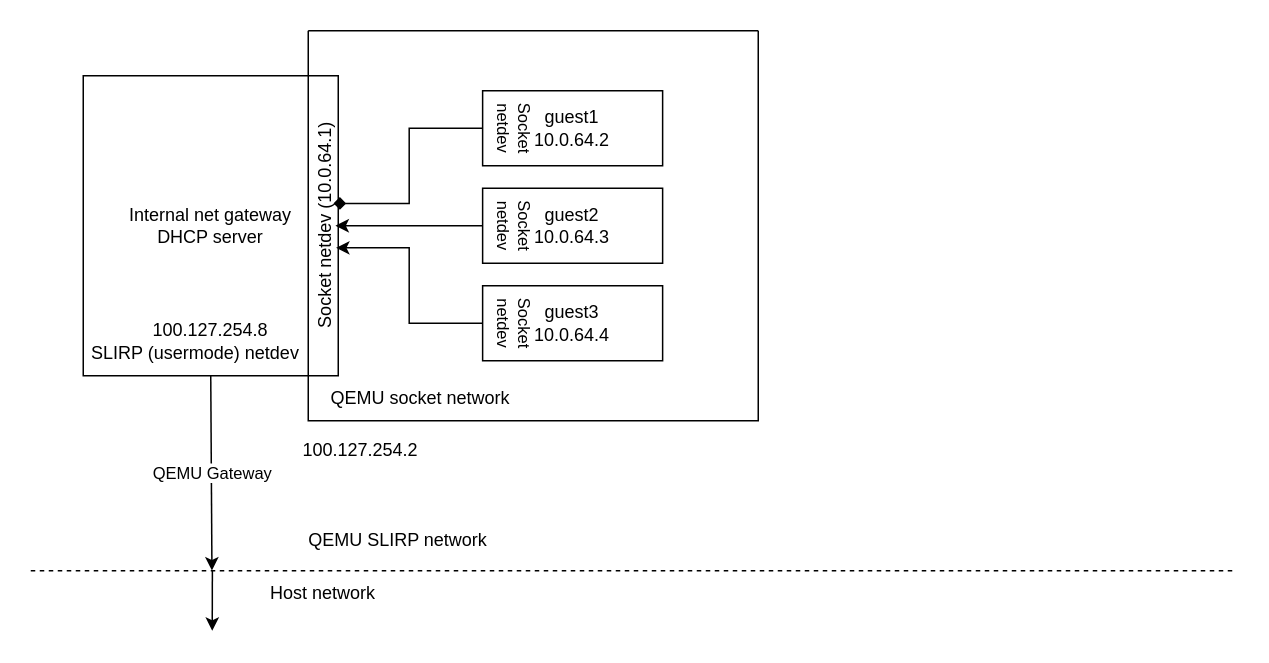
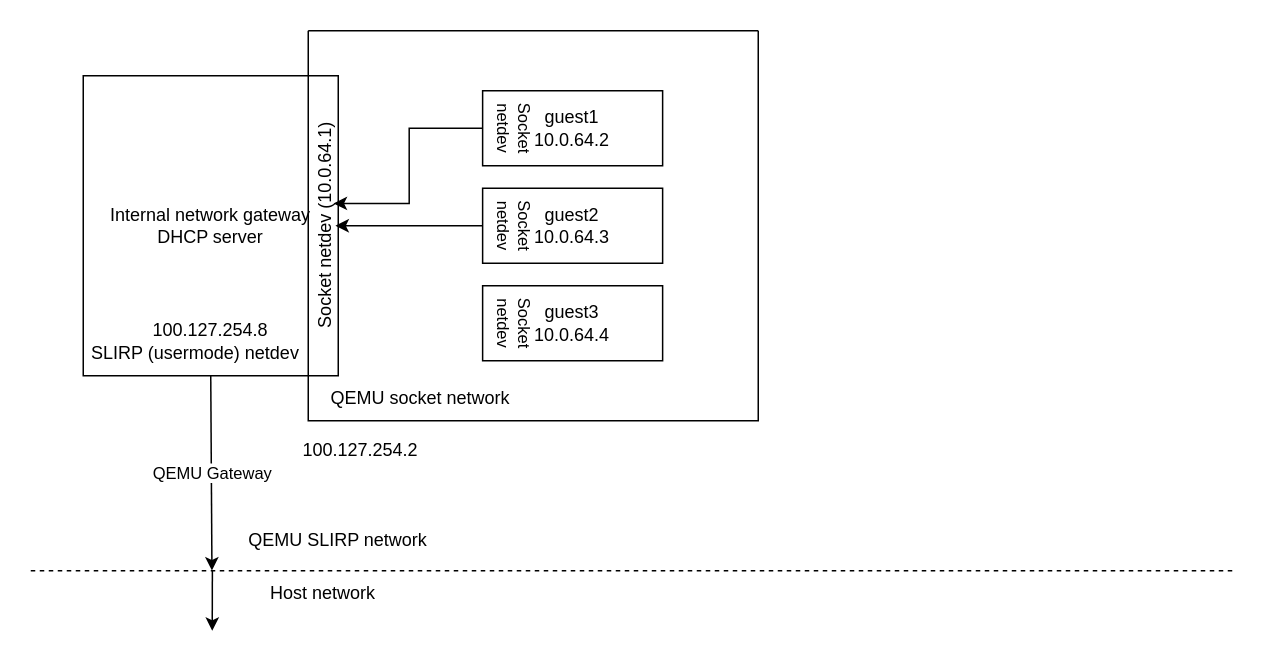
(346, 203) -> (345, 203)
(211, 226) -> (211, 226)
(409, 291) -> none
(398, 541) -> (338, 541)
